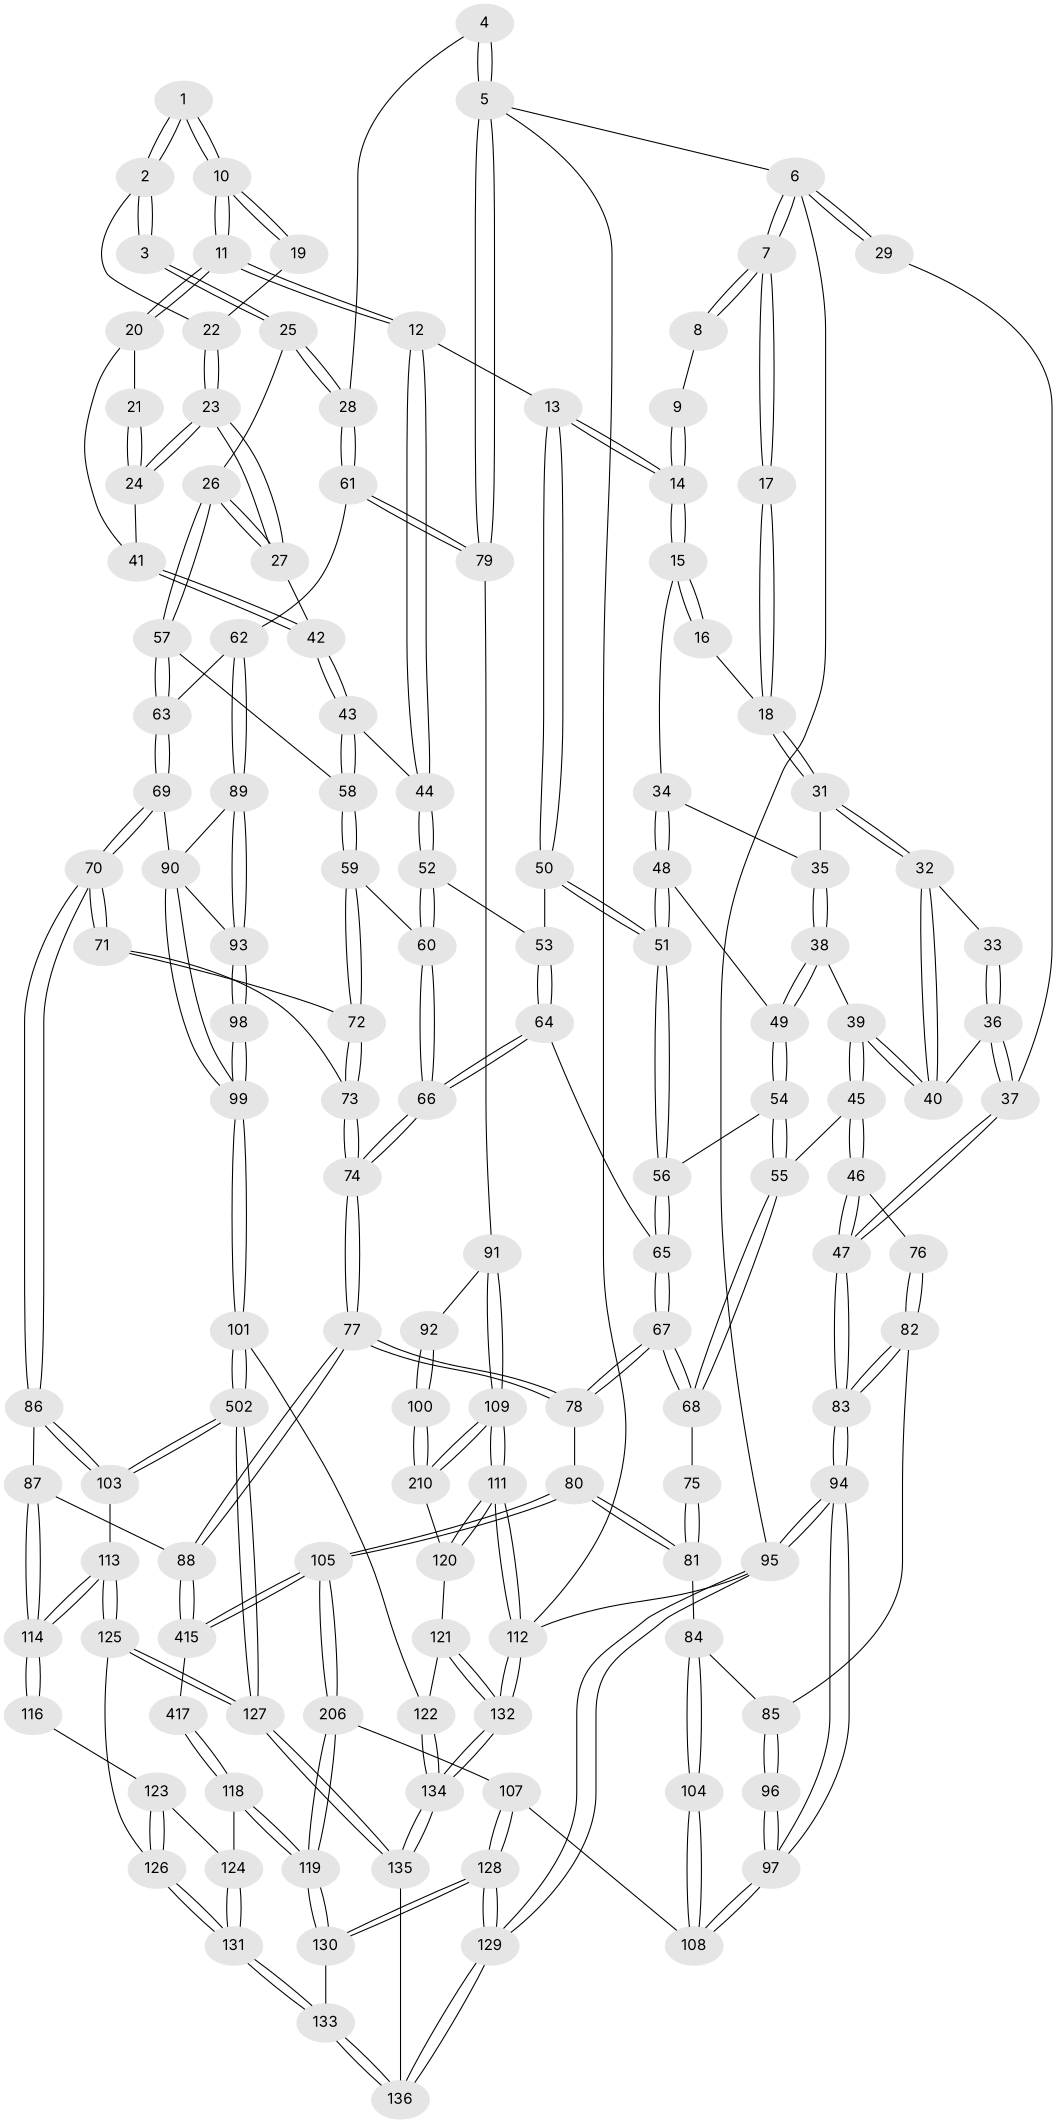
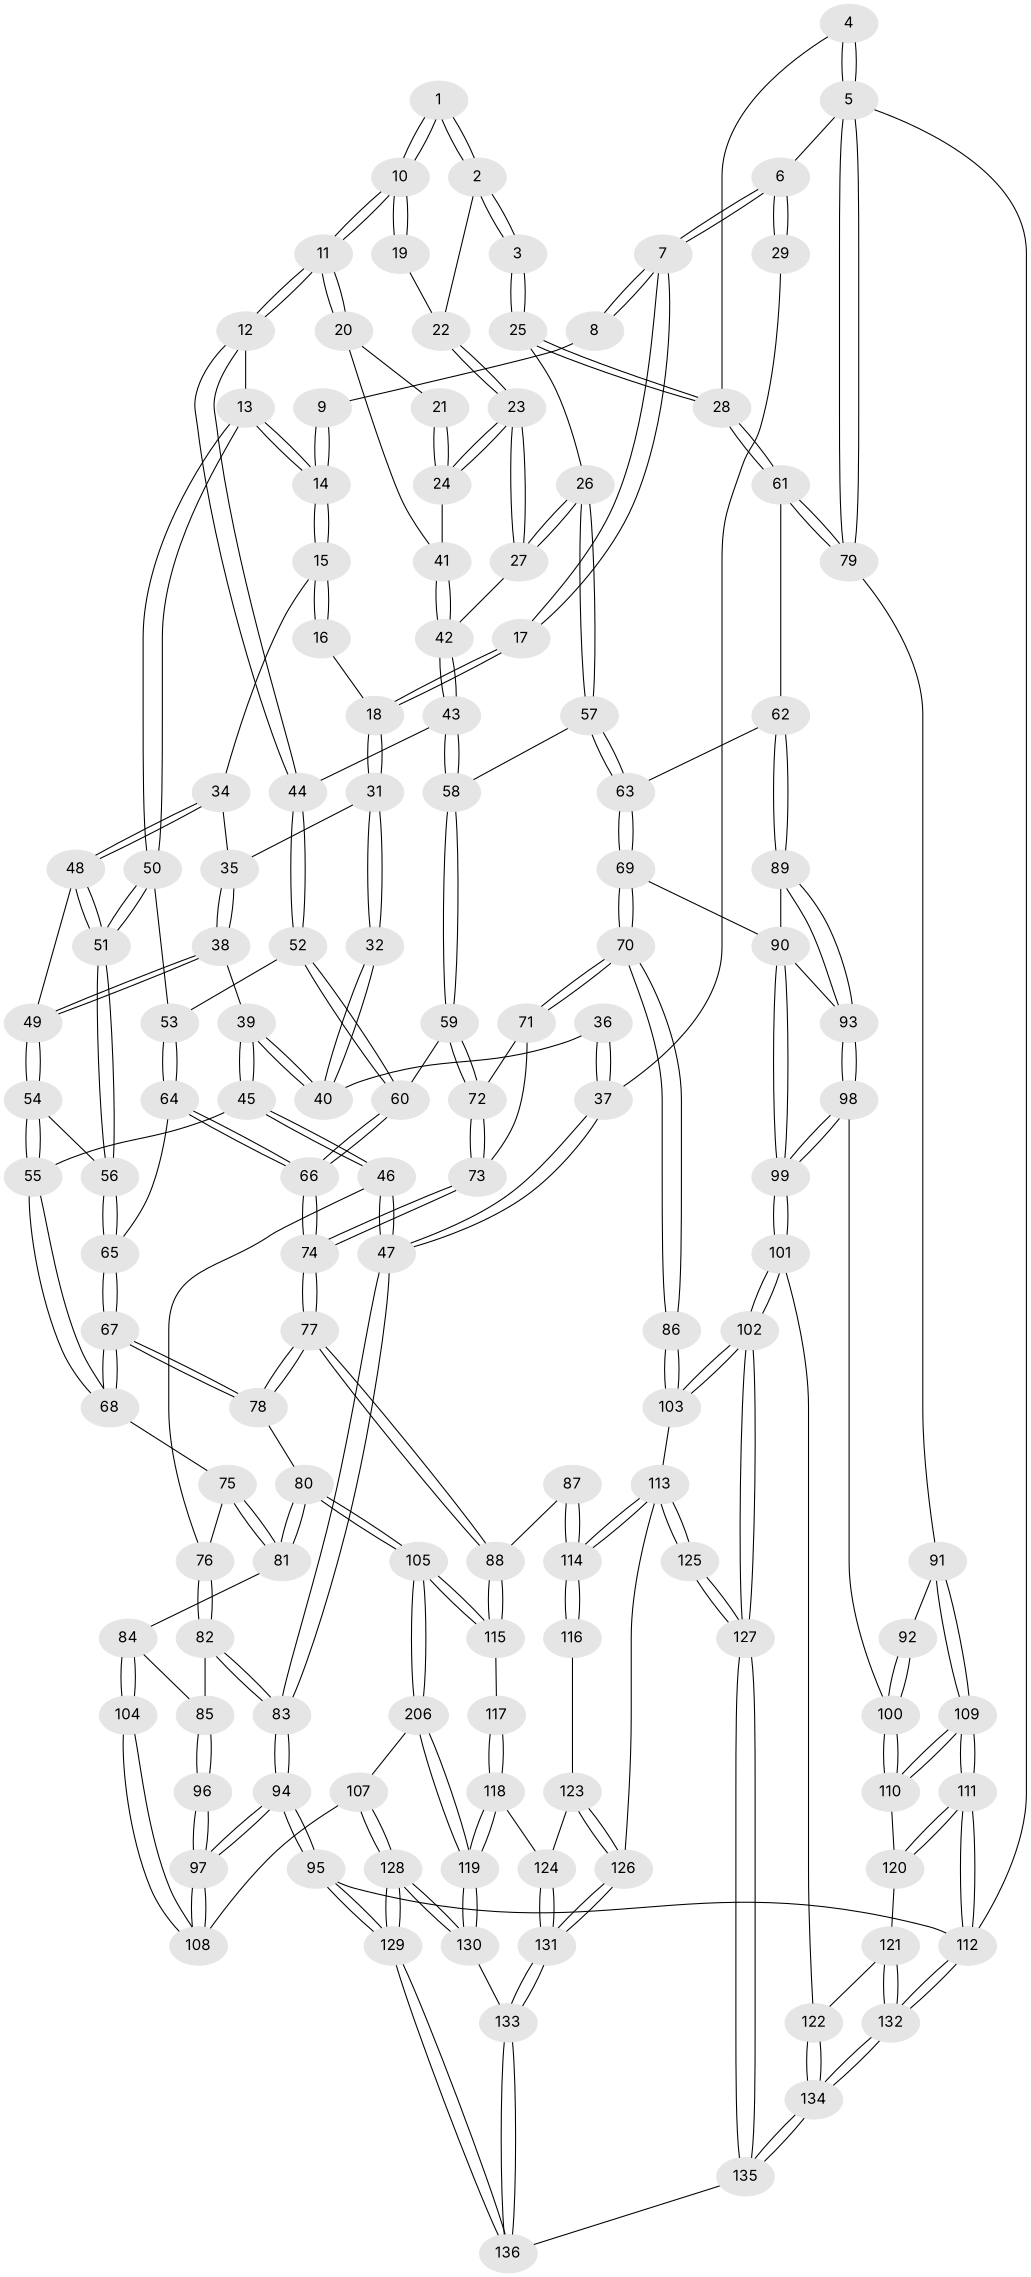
(745, 863) -> none
(993, 946) -> none
(239, 1408) -> (750, 1331)
none -> (849, 1410)
(34, 1446) -> none
(421, 1485) -> (891, 1792)
none -> (216, 1523)
(187, 1638) -> (496, 1638)
(178, 1715) -> (497, 1715)
(107, 1749) -> (631, 1676)
